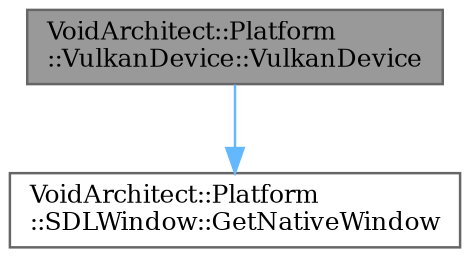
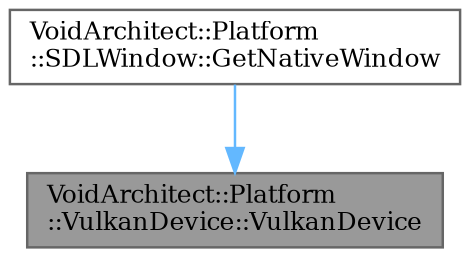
(235, 116) -> (235, 116)
